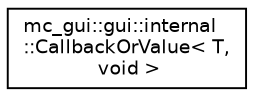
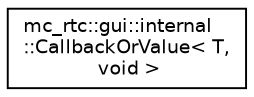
(127, 48) -> (127, 48)
